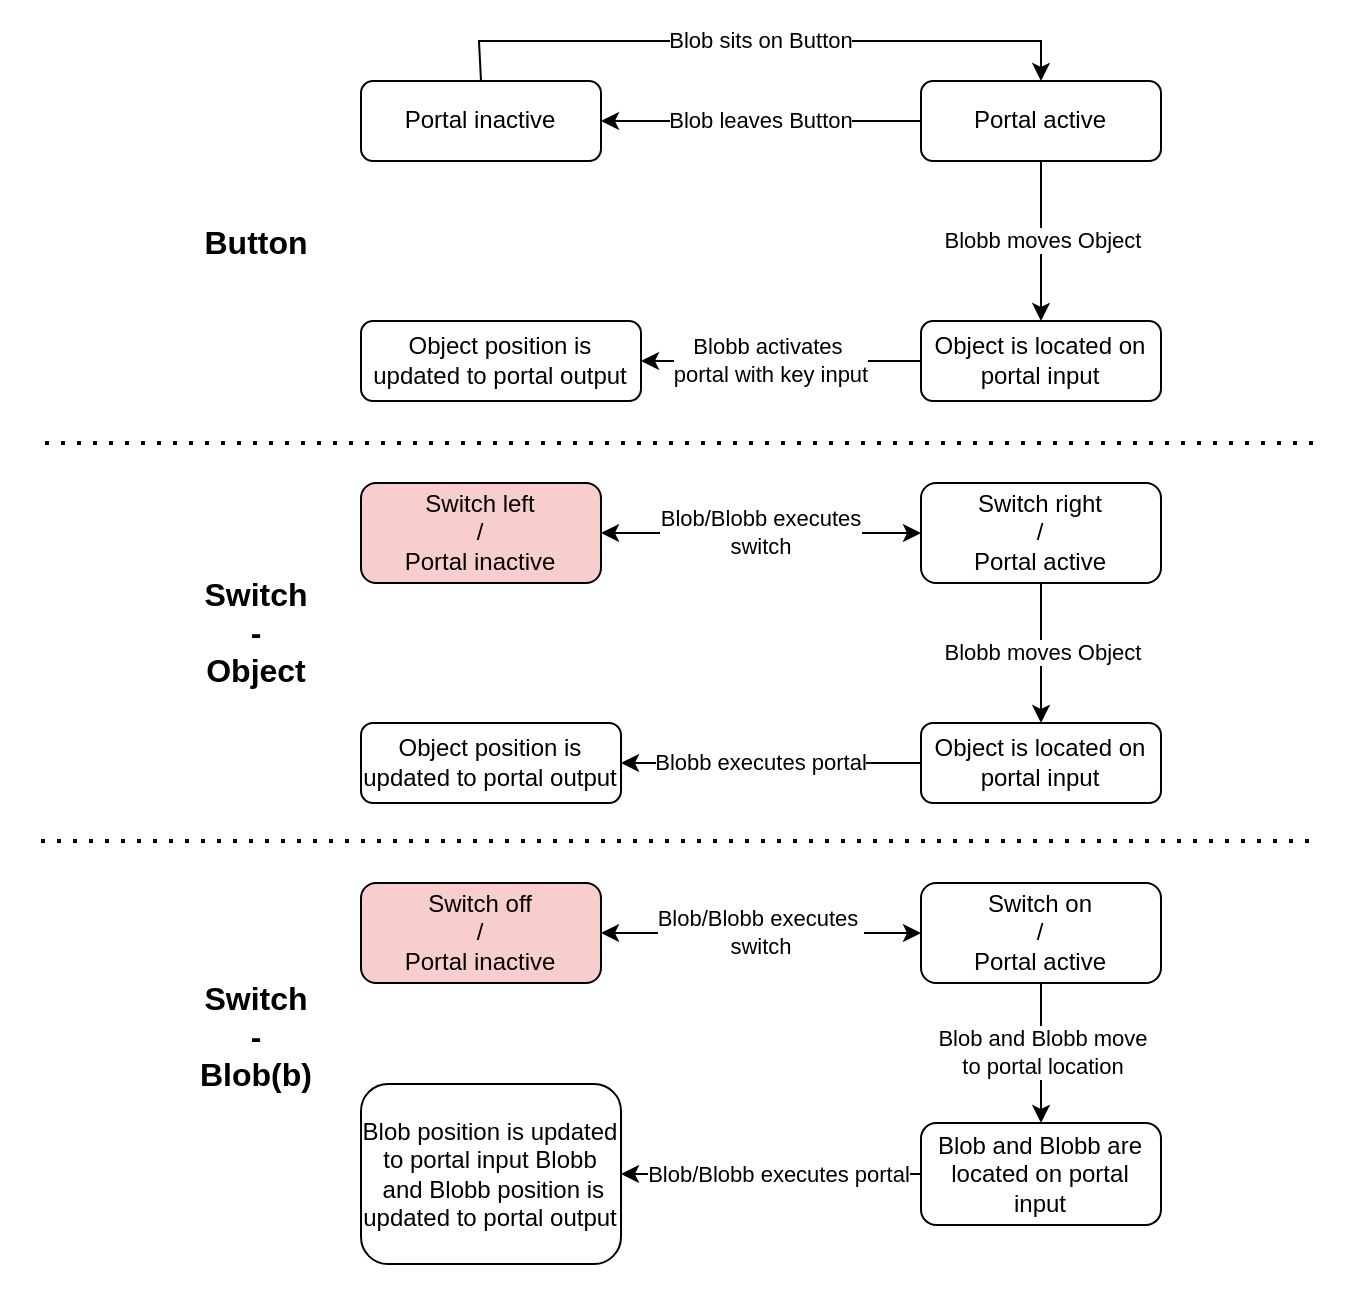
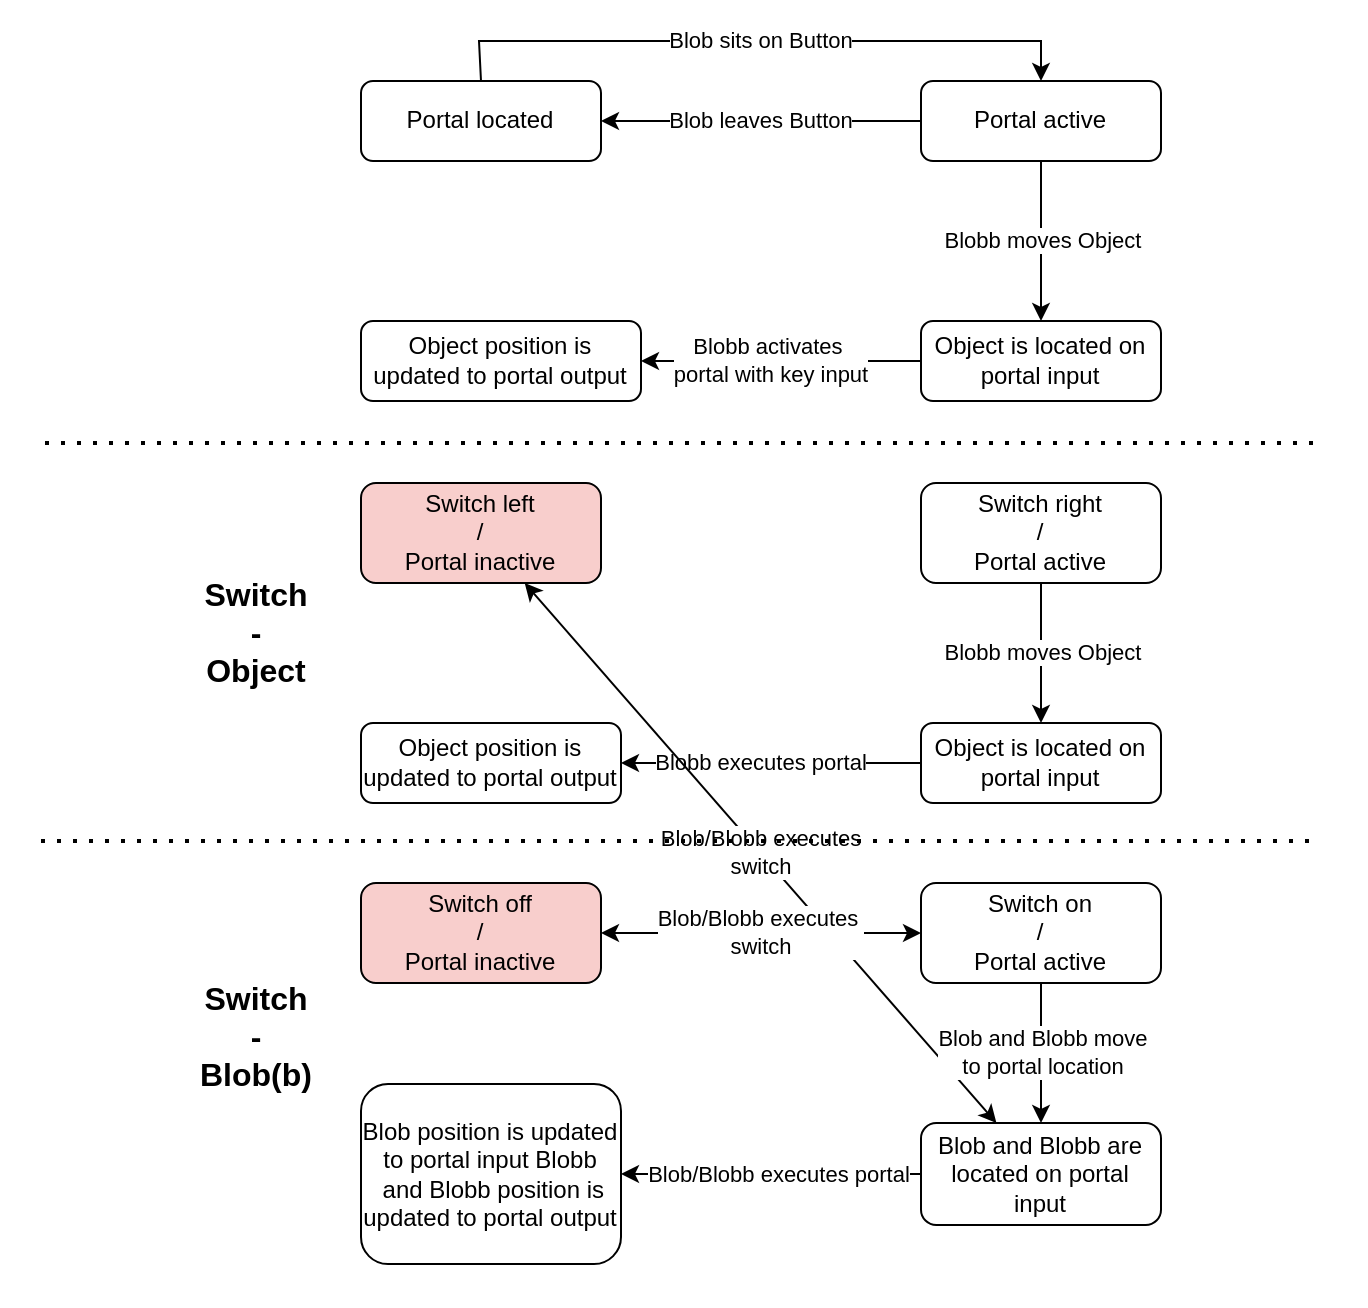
(481, 121) -> (481, 121)
(257, 243) -> none
(884, 533) -> (605, 676)
